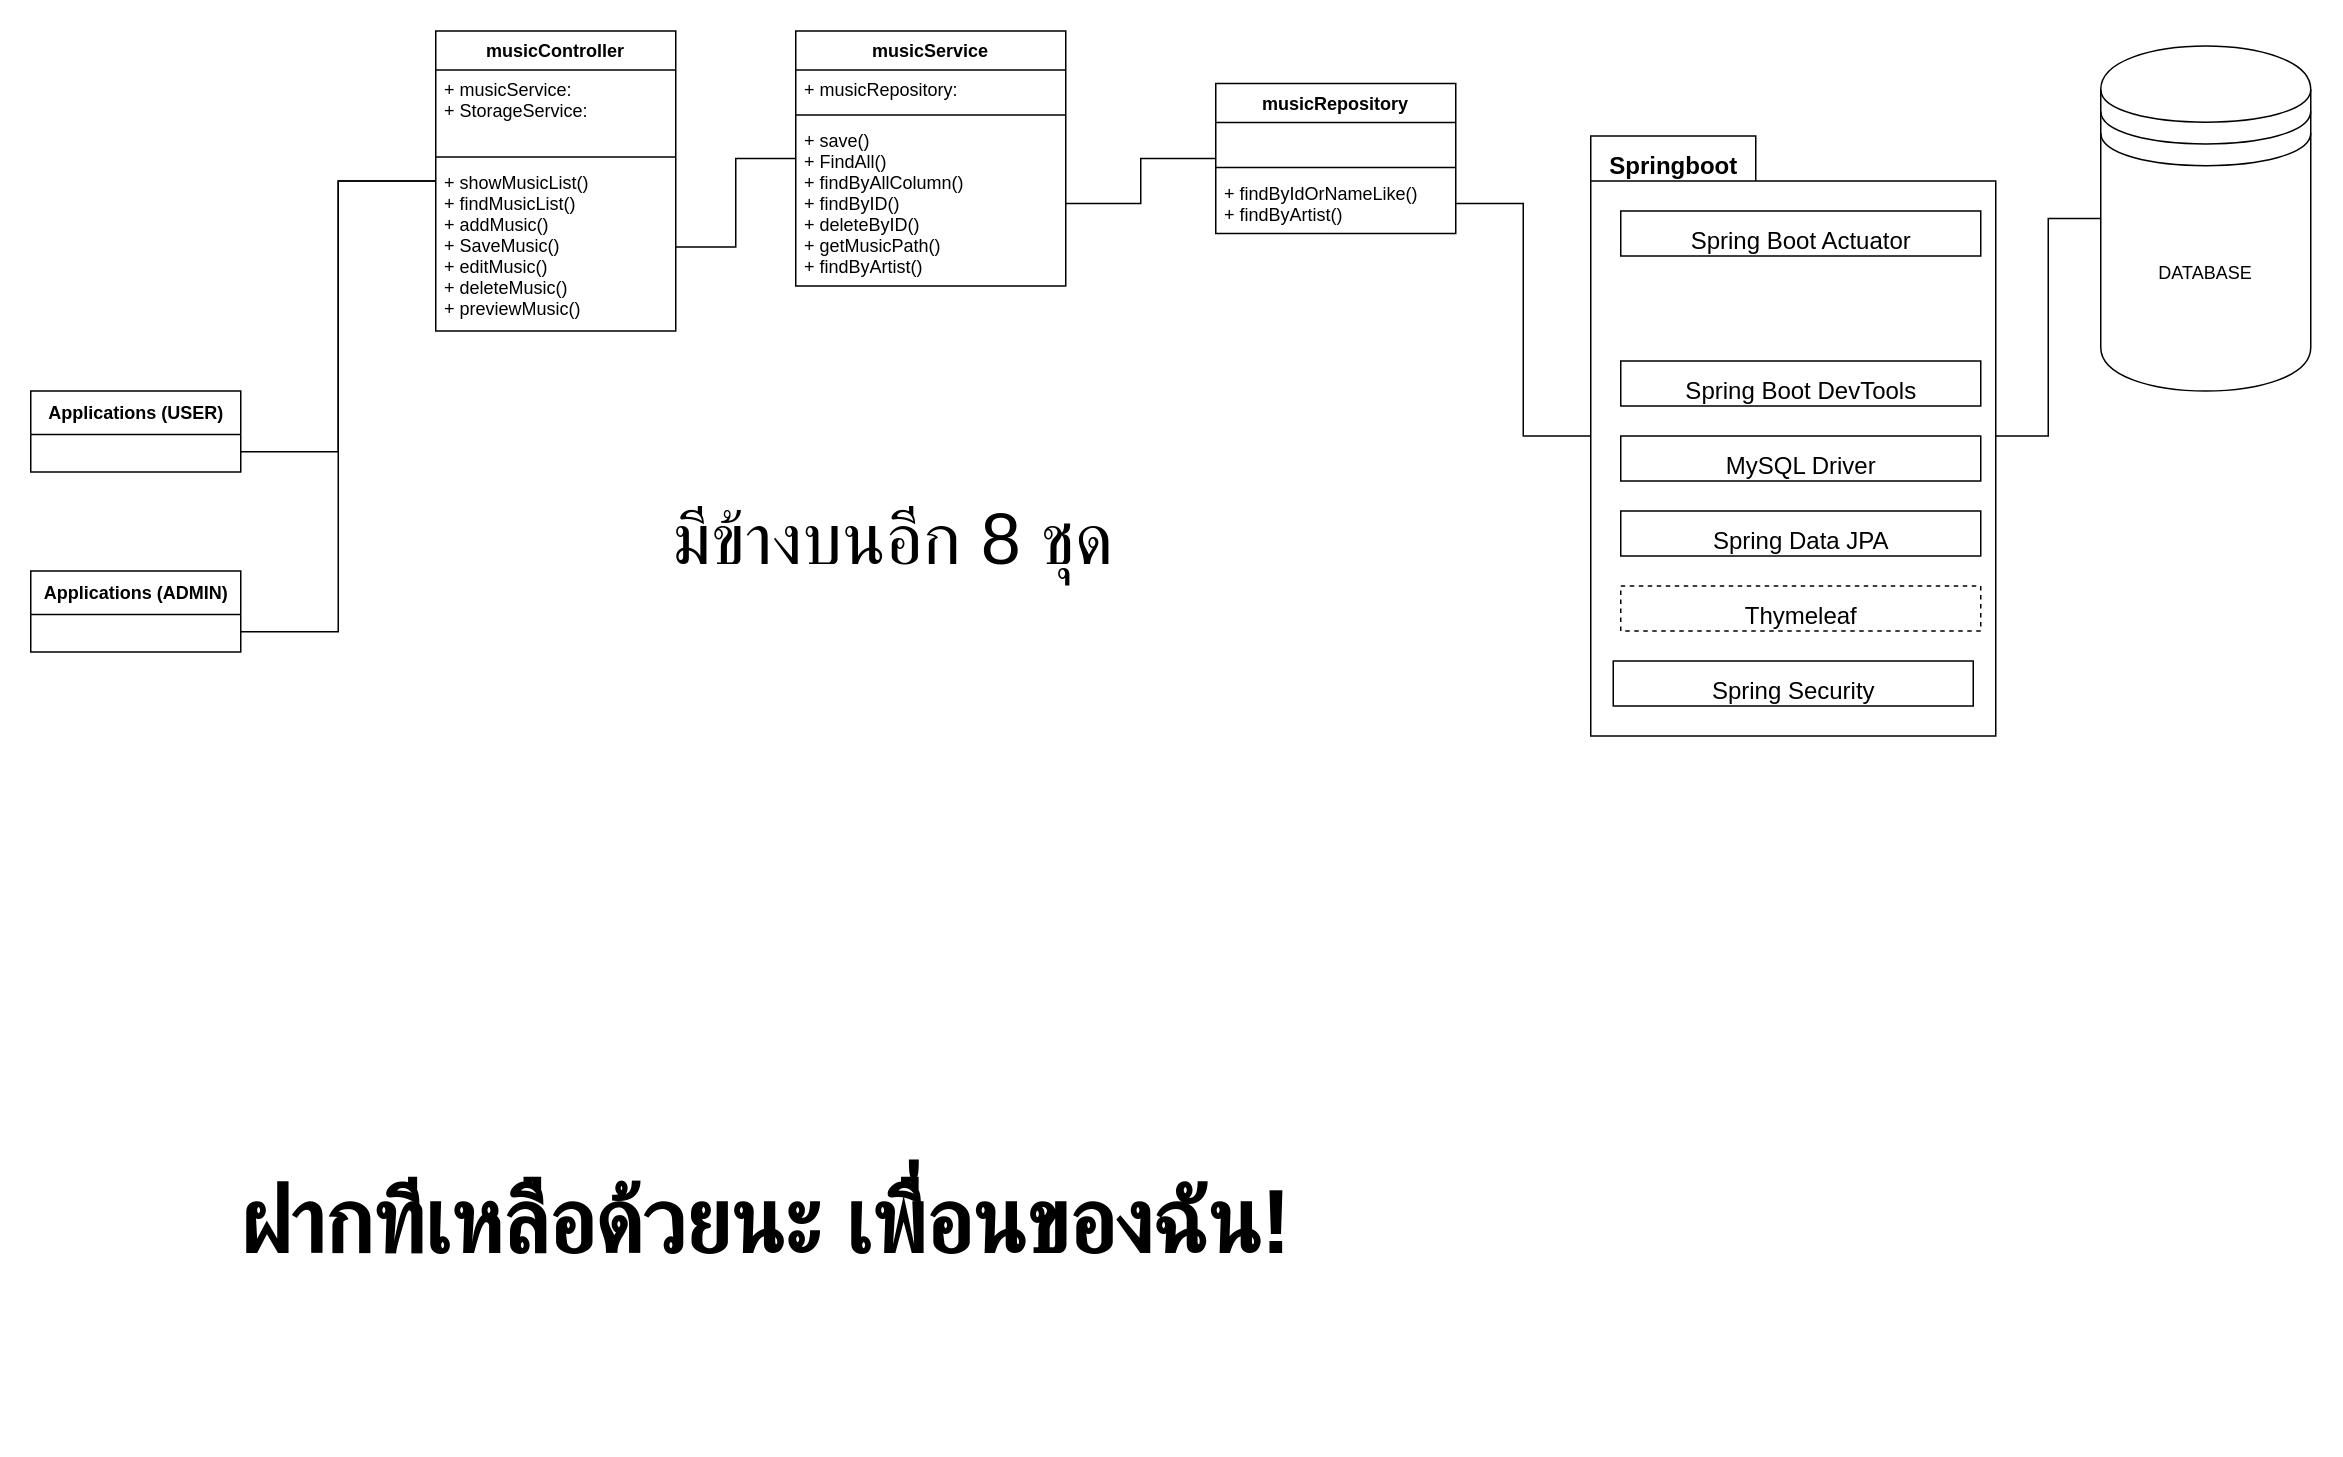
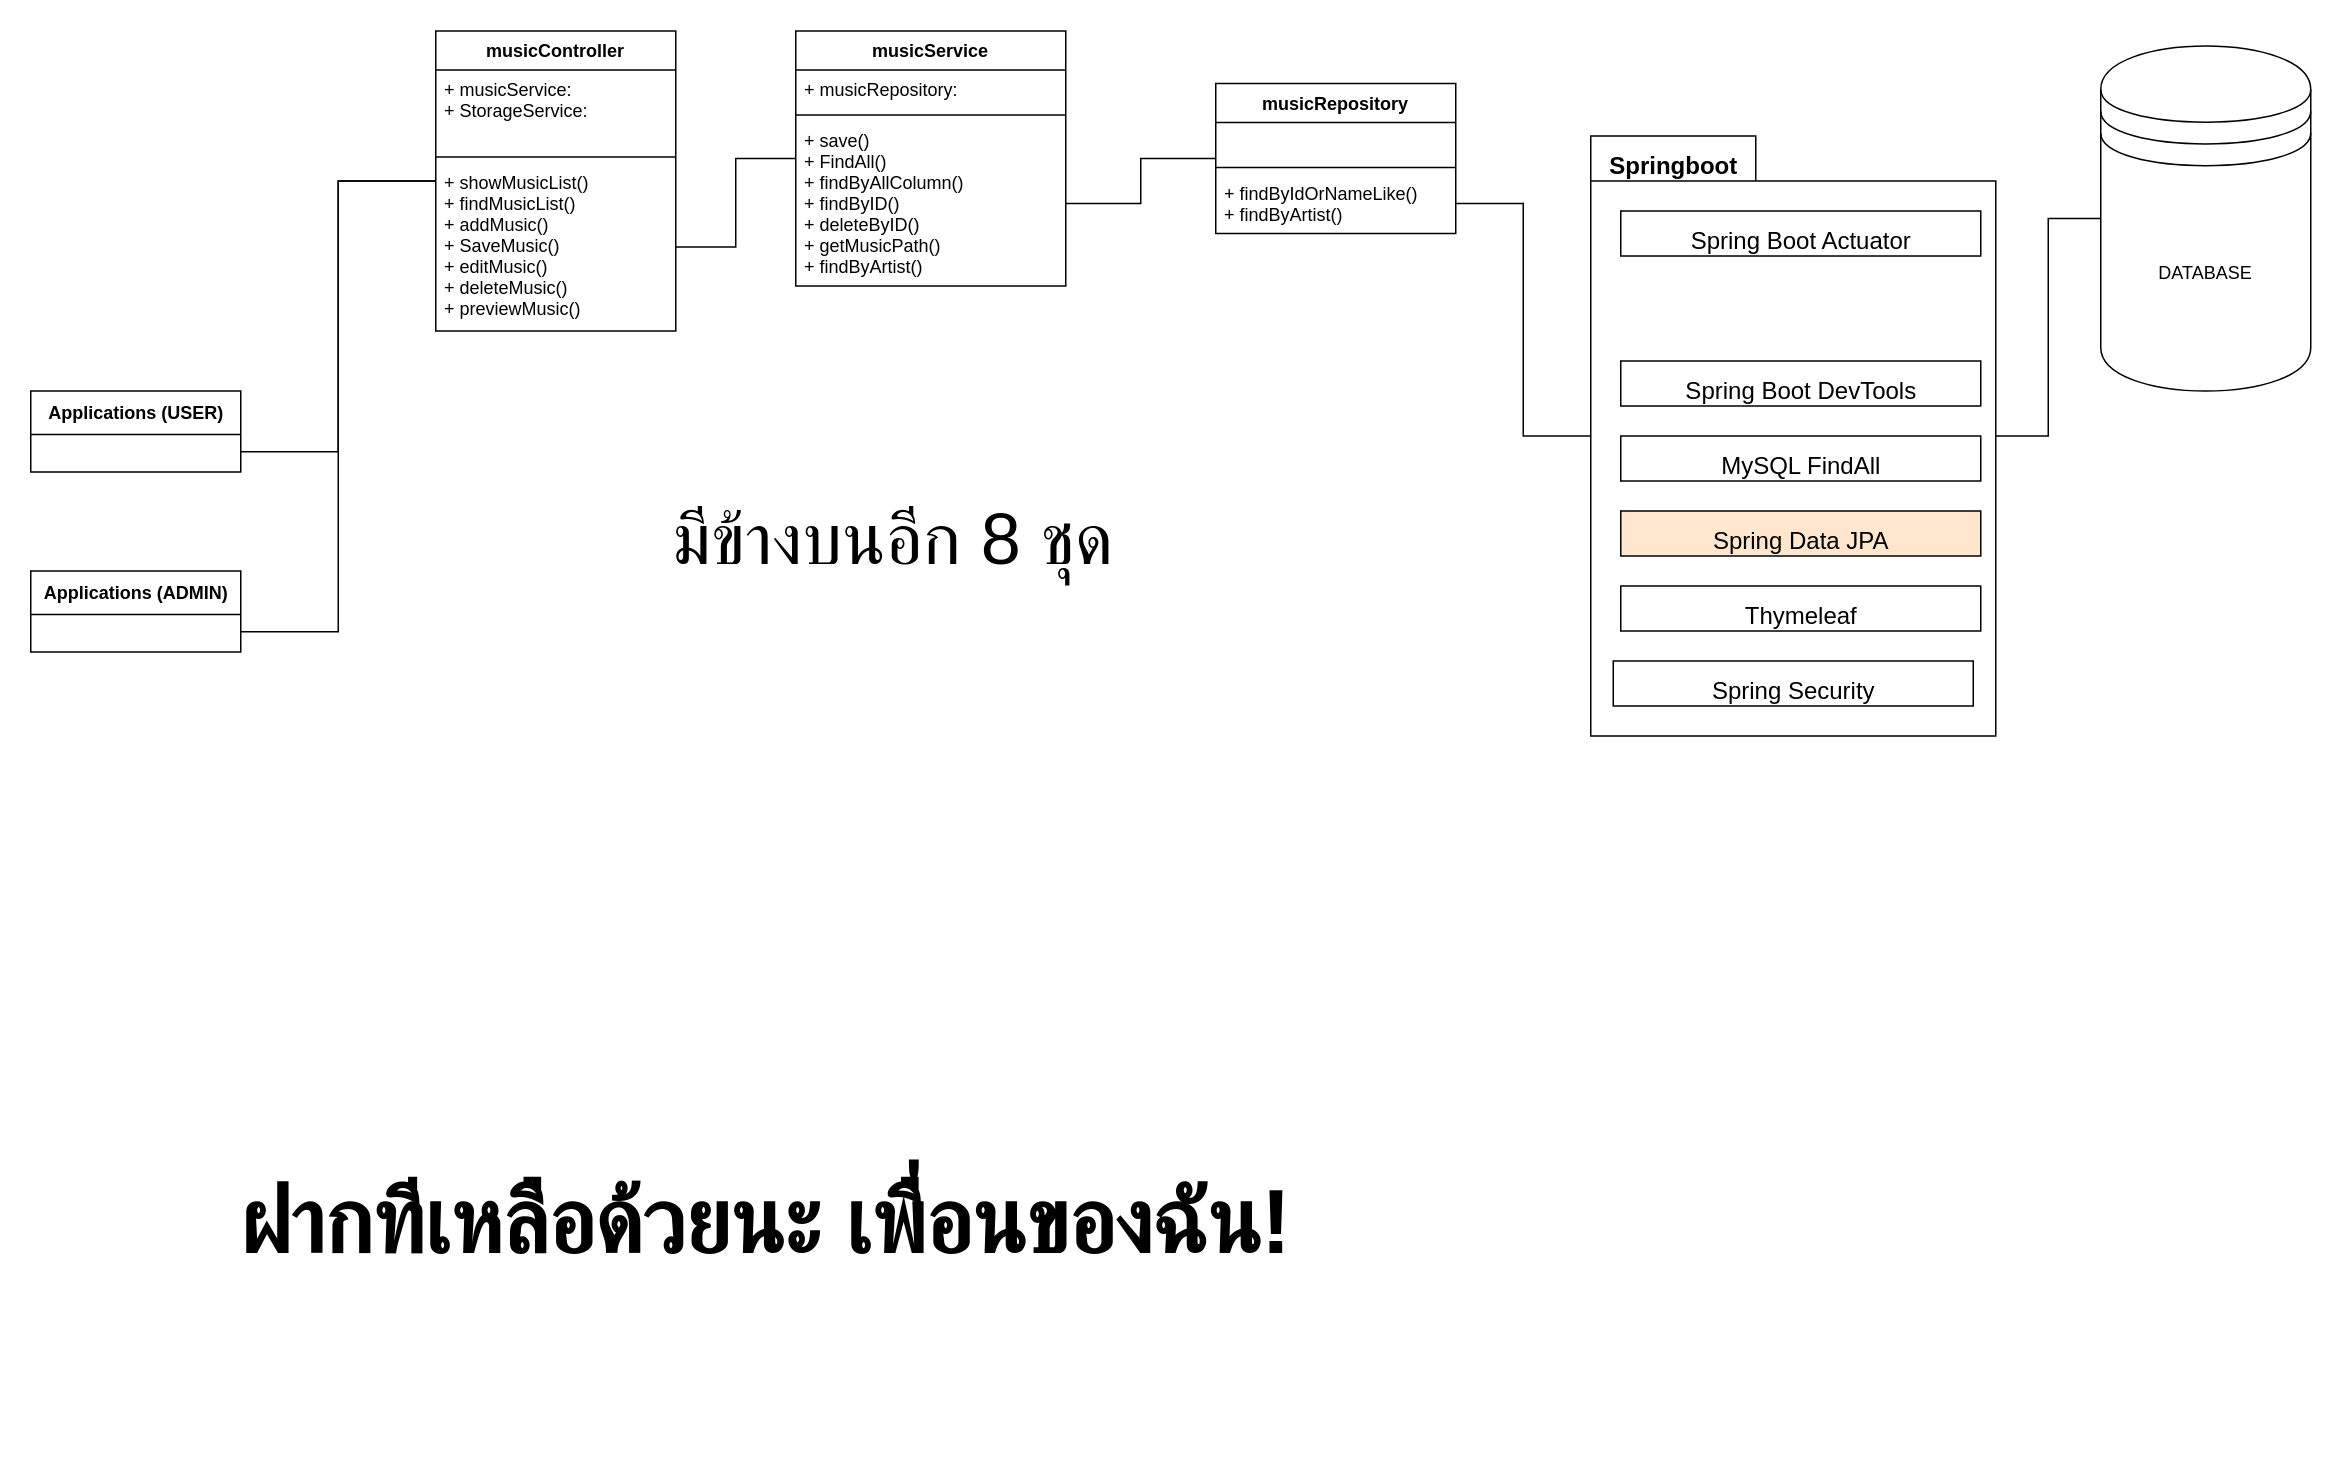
(1802, 458) -> (1802, 458)
(1801, 533) -> (1801, 533)
(1801, 608) -> (1801, 608)
